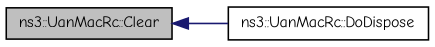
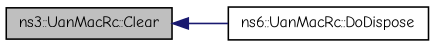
(328, 23) -> (328, 23)
